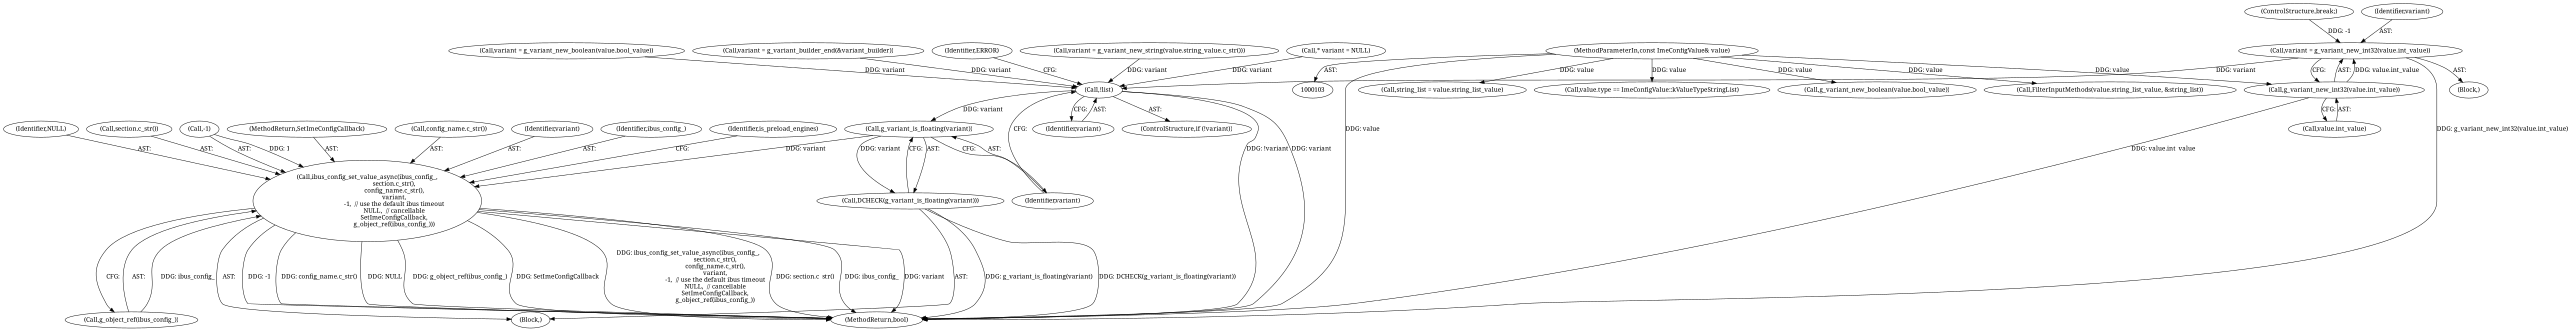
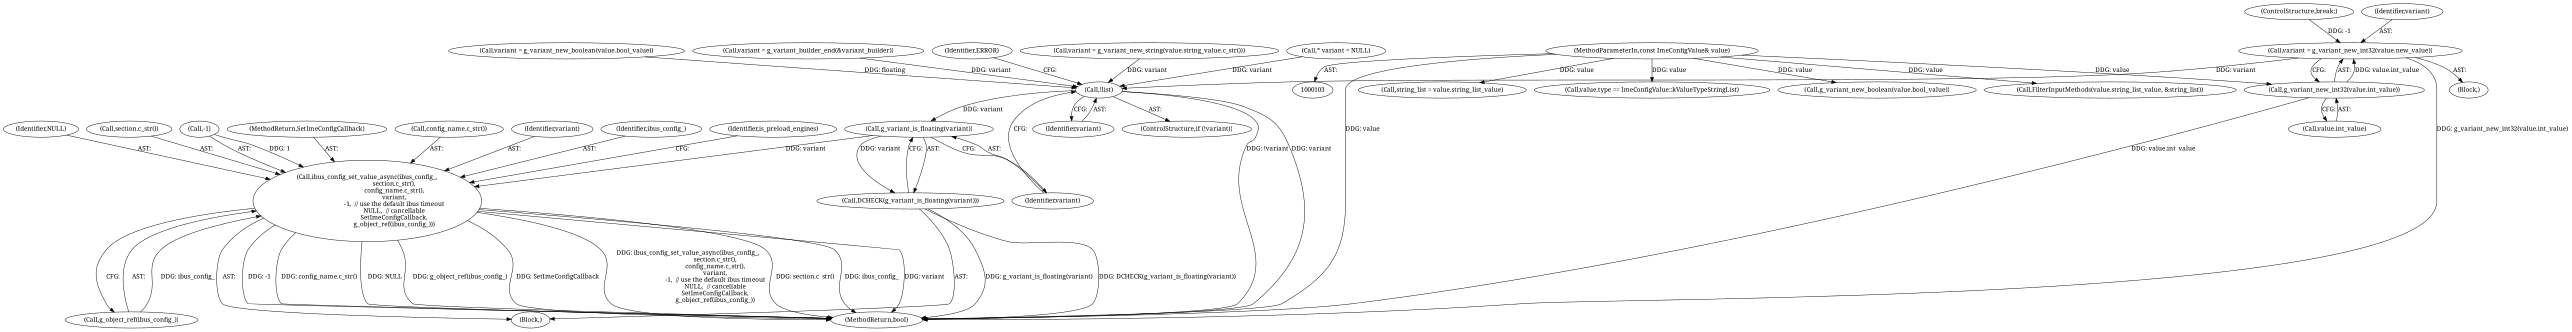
(2350, 51) -> (2350, 51)
(885, 70) -> (885, 70)
